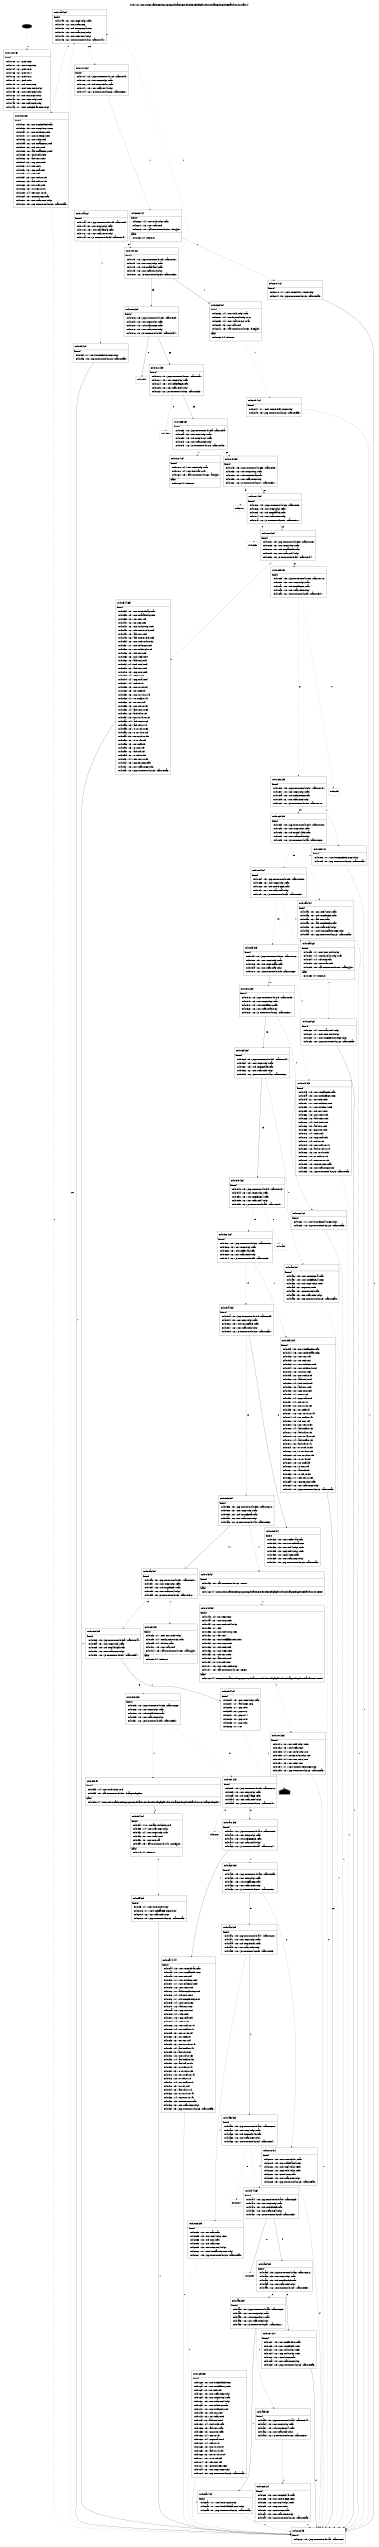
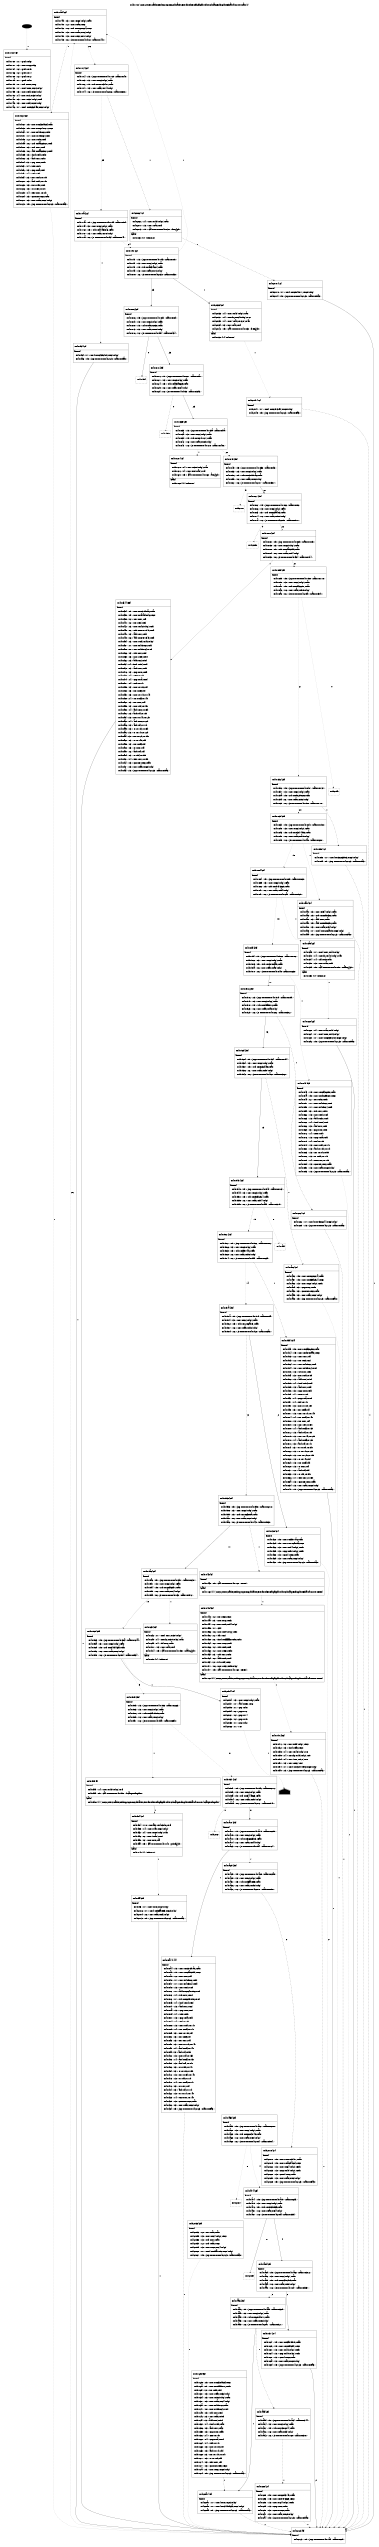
none -> (101, 152)
(333, 1909) -> (333, 1909)
(249, 1939) -> none
(320, 2355) -> none
(219, 2528) -> (224, 2483)
